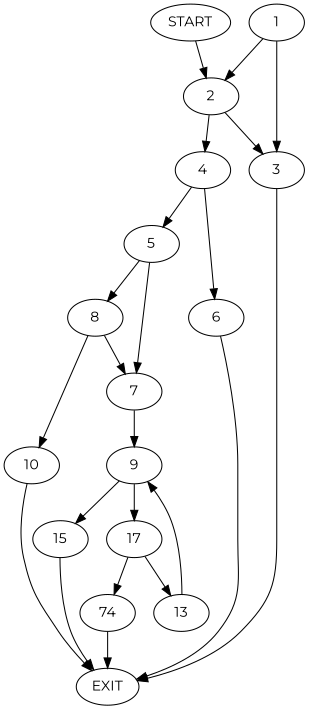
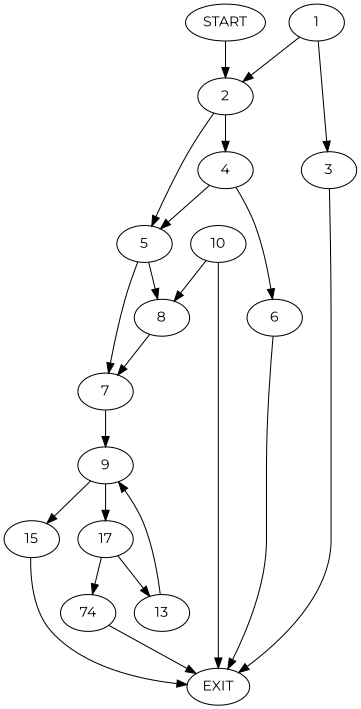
(240, 129) -> (182, 163)
(66, 387) -> (193, 277)
